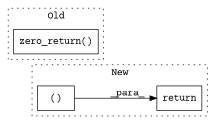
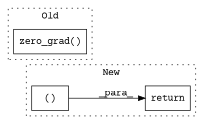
(56, 42) -> (50, 42)
